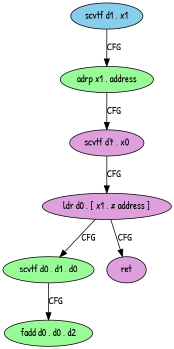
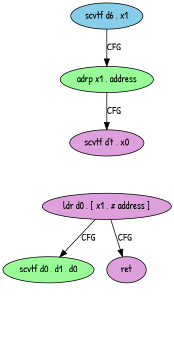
(107, 16) -> (107, 16)
(107, 171) -> none
(48, 333) -> none
